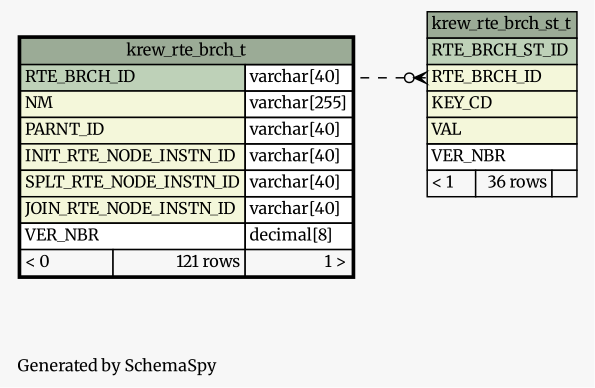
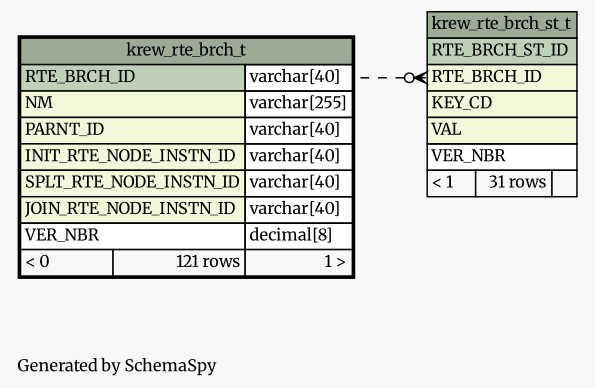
(517, 183) -> (518, 183)
